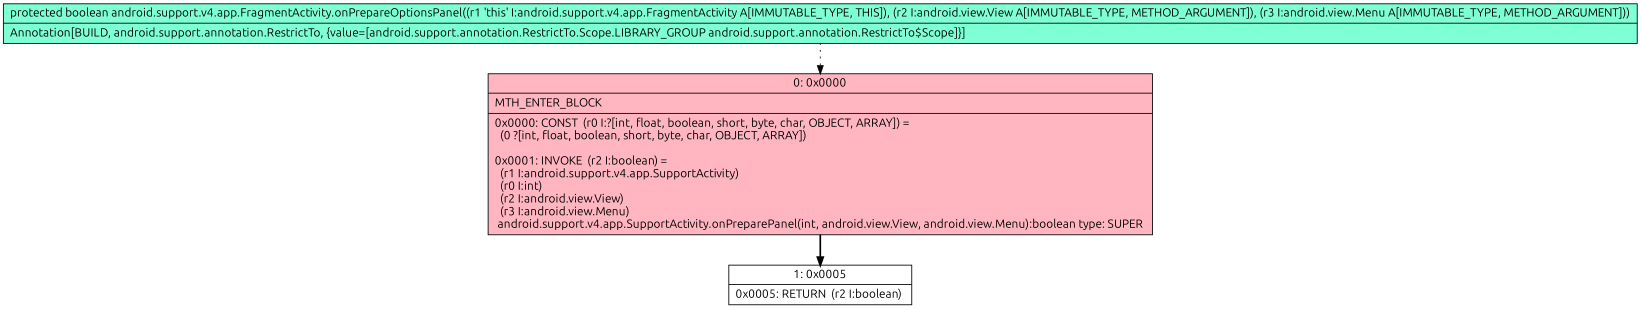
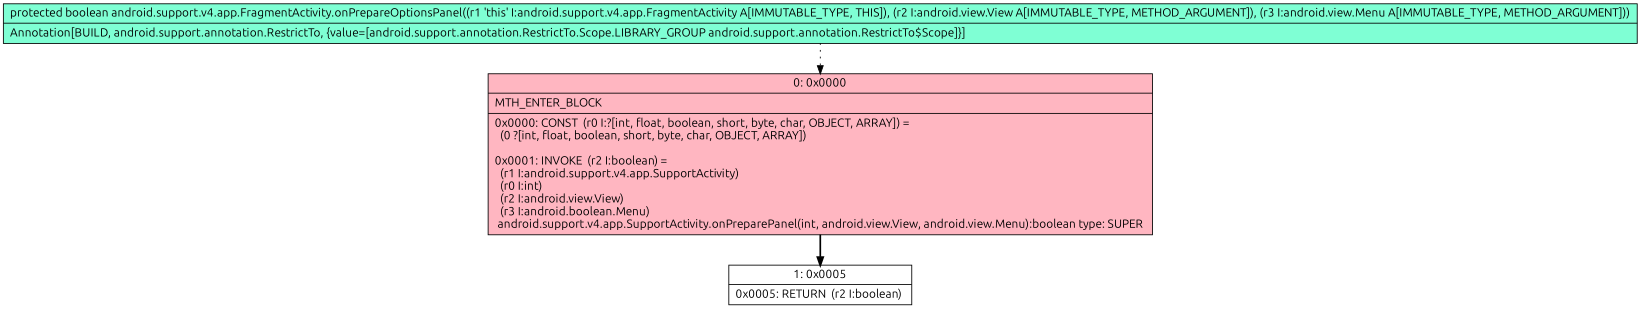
(562, 212) -> (572, 212)
